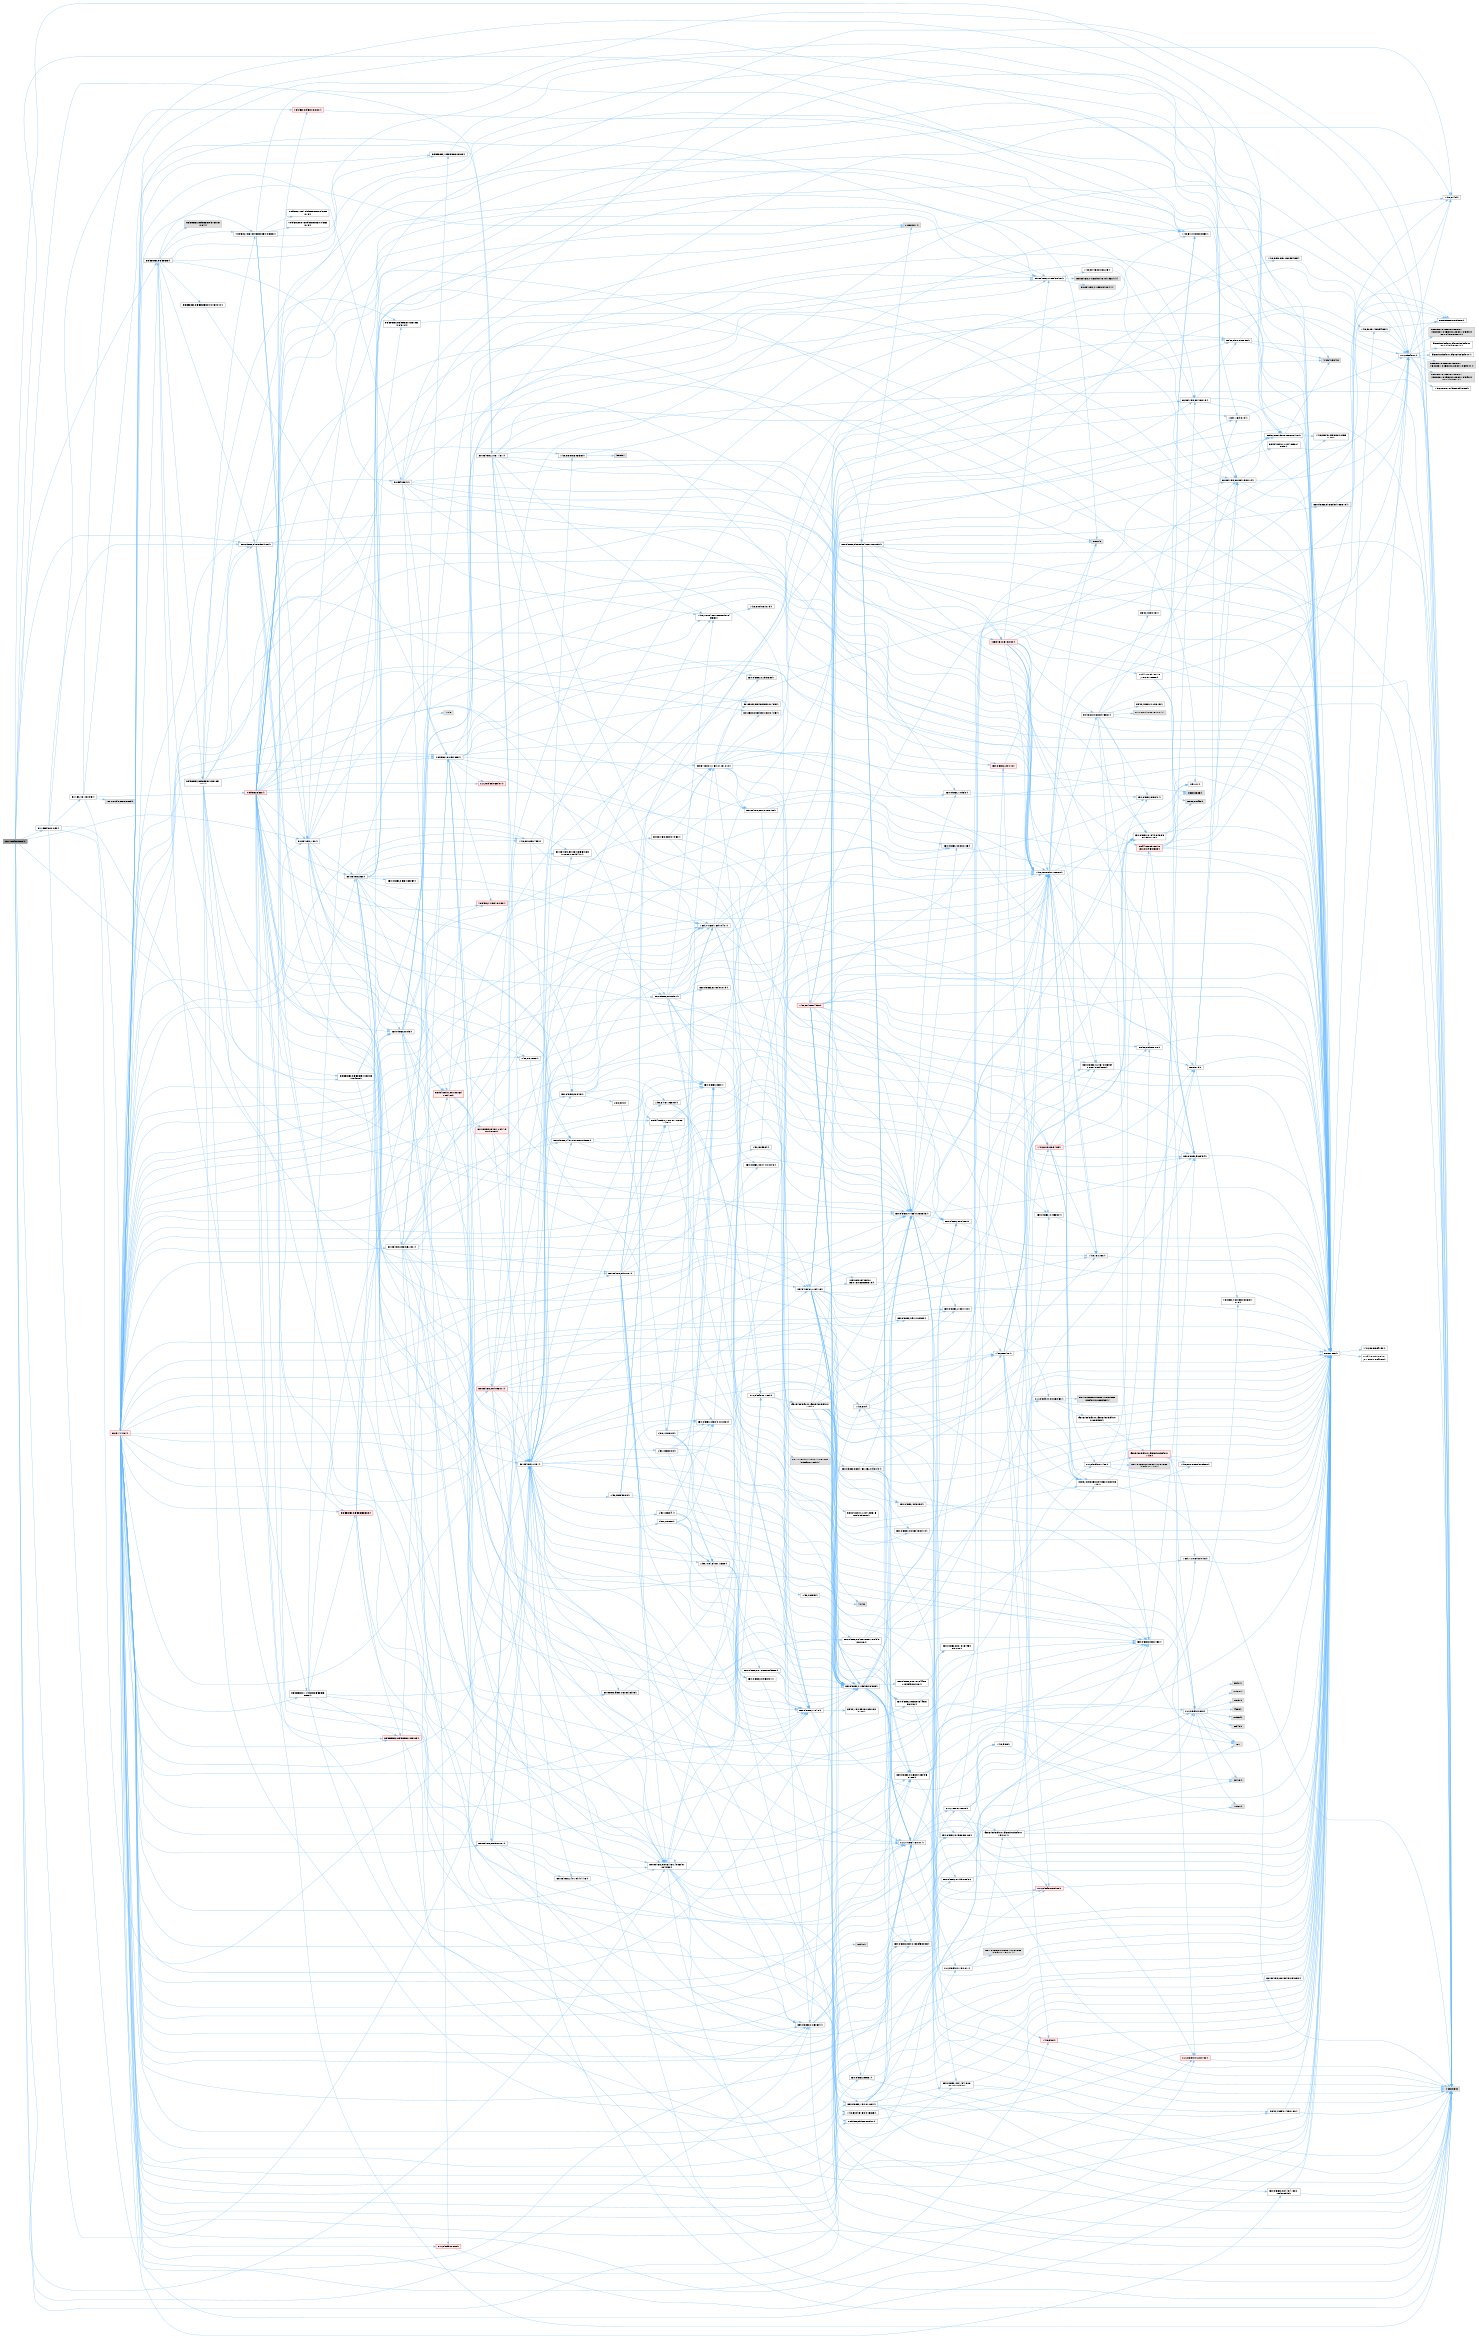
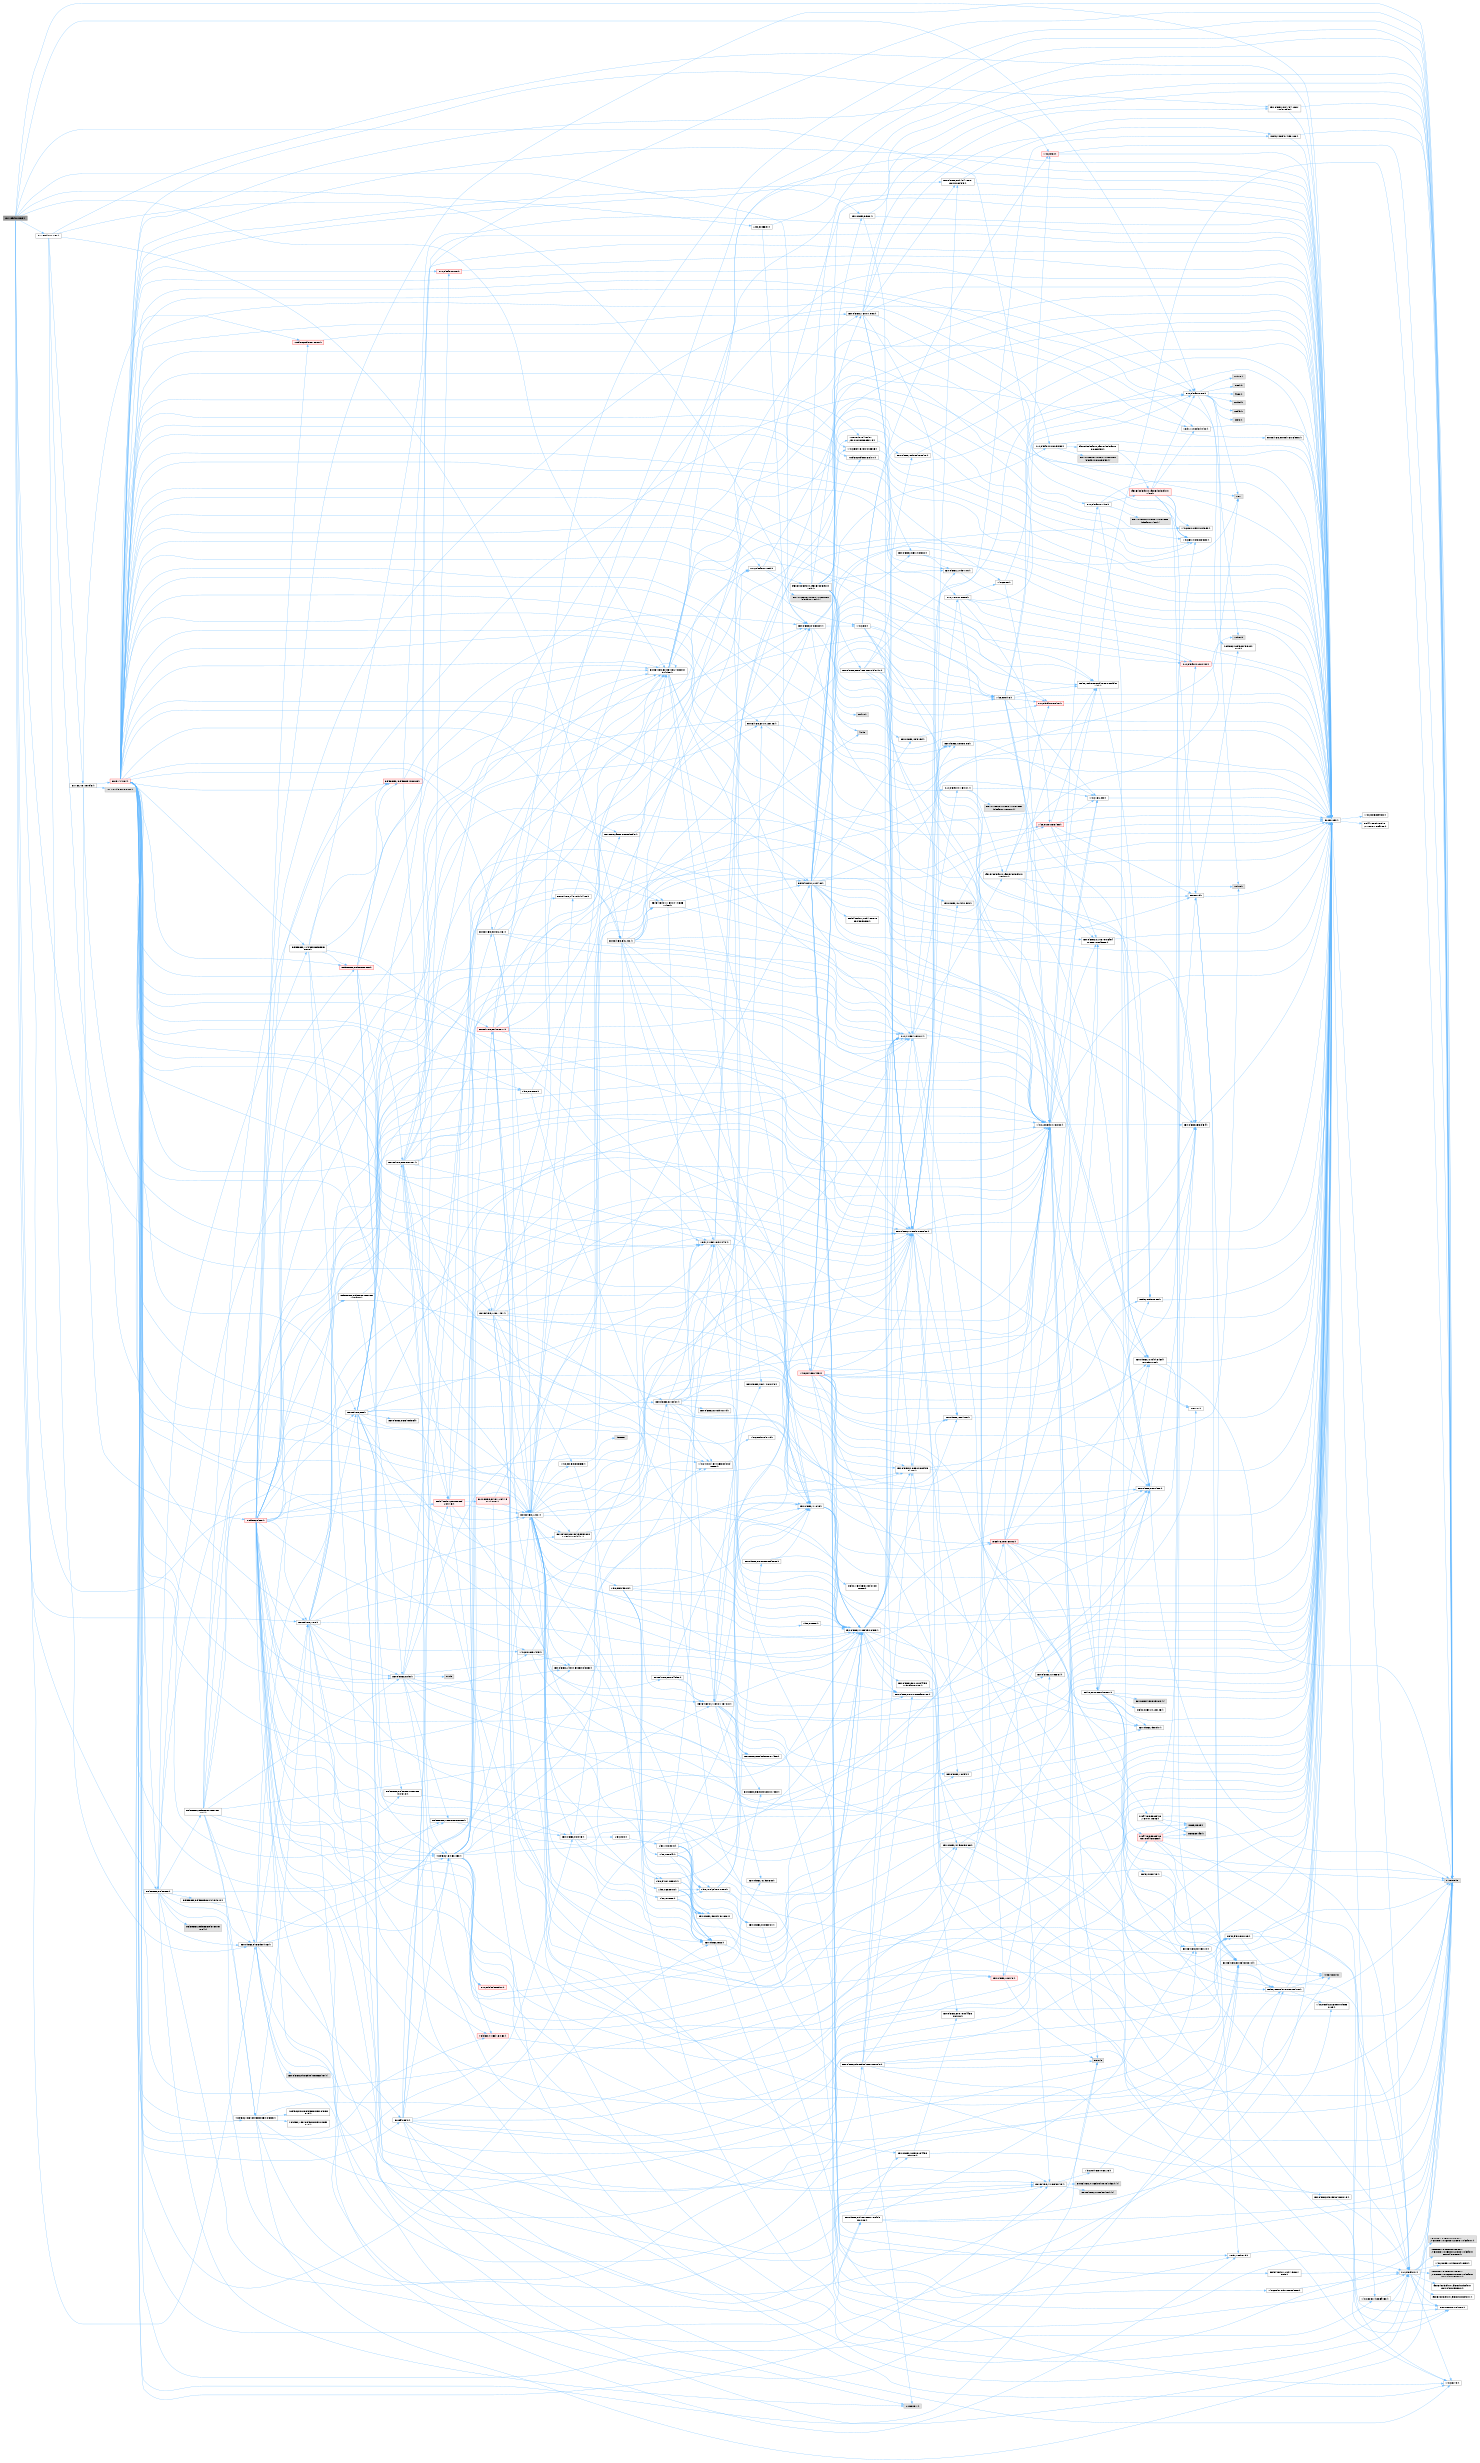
(721, 1585) -> none
none -> (600, 1683)
none -> (308, 2076)
